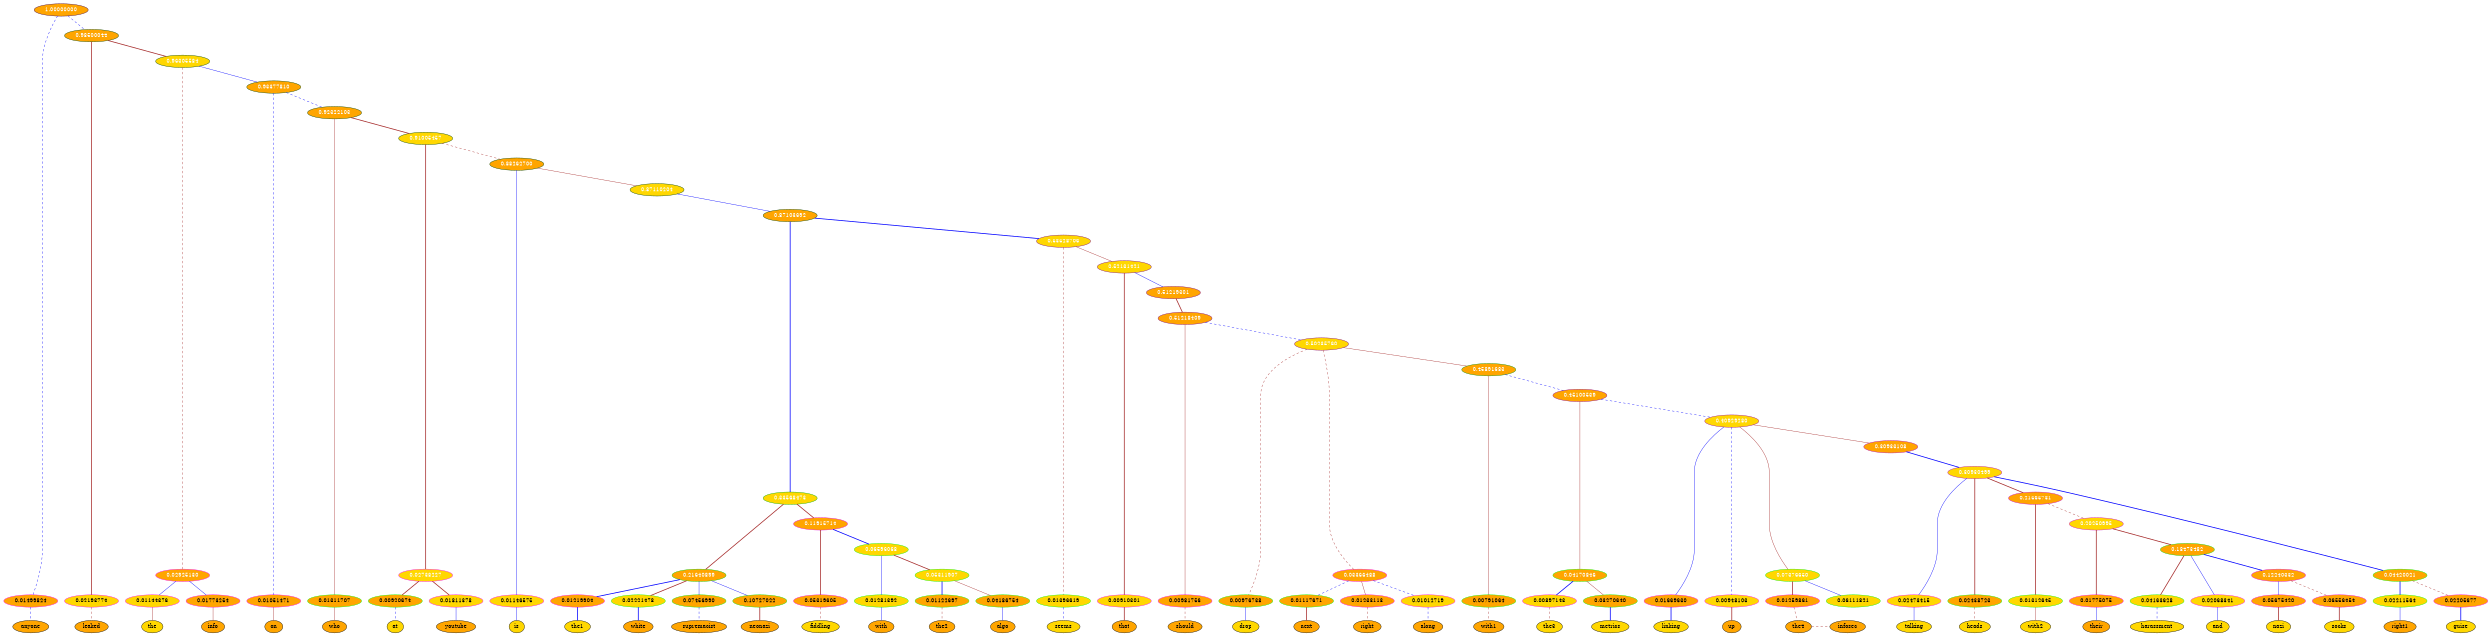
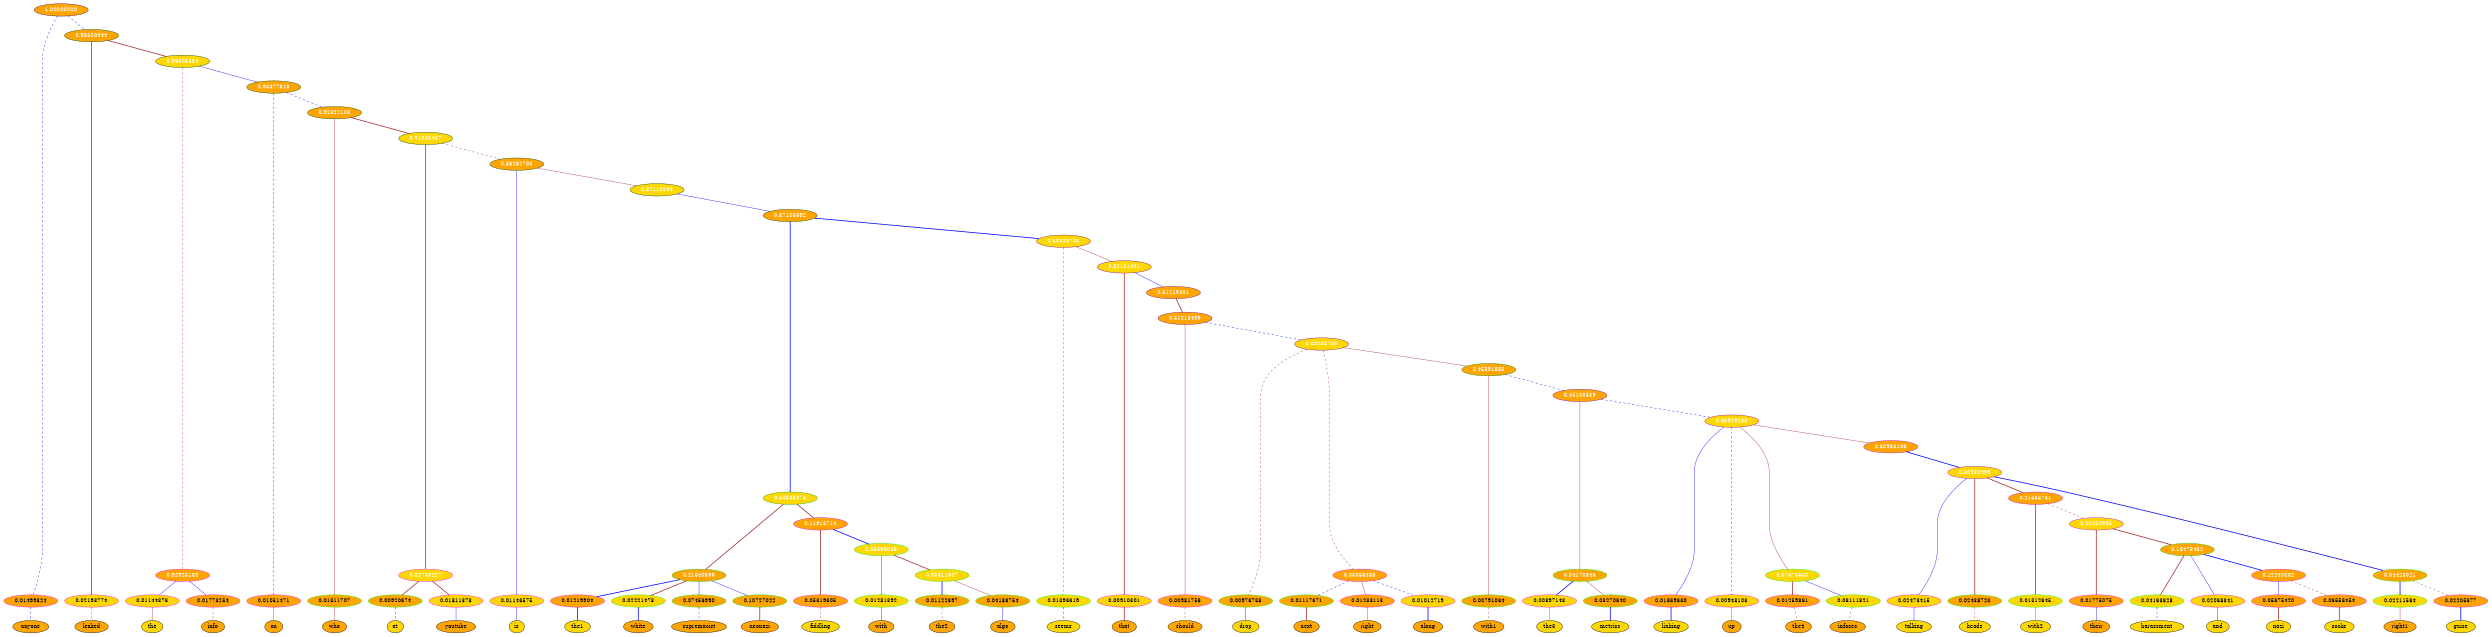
(213, 614) -> (213, 614)
(1367, 614) -> (1367, 614)
(1428, 614) -> (1428, 614)
(1550, 614) -> (1550, 614)
(1732, 614) -> (1732, 614)
(2400, 614) -> (2400, 614)
(1821, 627) -> (1850, 614)
